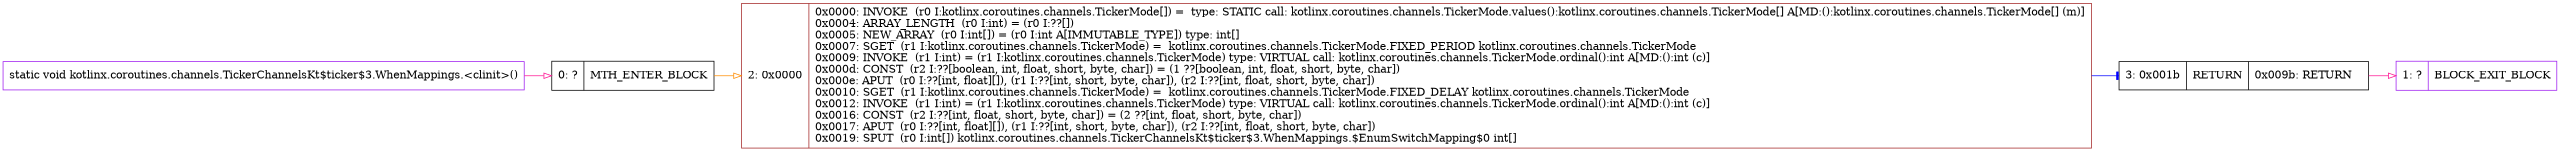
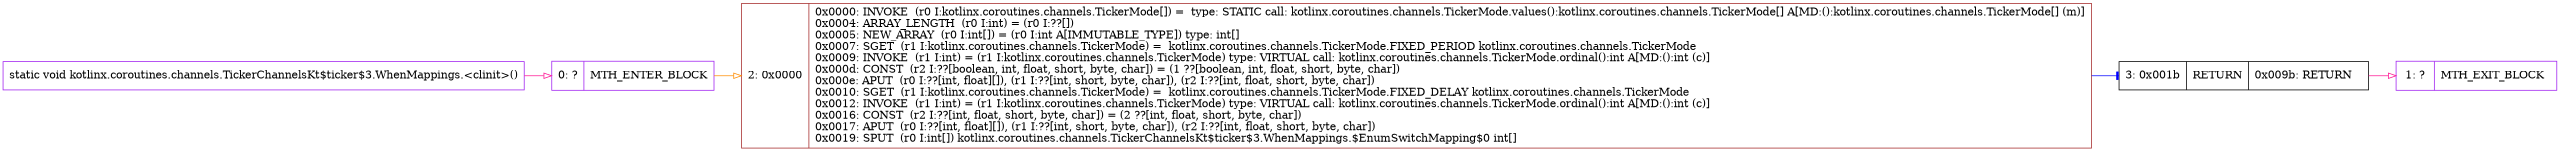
(2493, 75) -> (2493, 75)
(633, 76) -> (633, 76)
